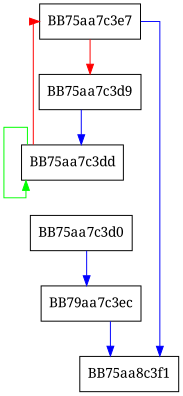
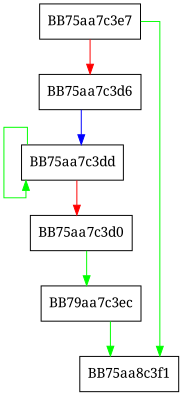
(33, 83) -> (77, 193)
(90, 92) -> (90, 92)
(160, 174) -> (160, 174)
(87, 263) -> (87, 263)
(110, 334) -> (110, 334)
